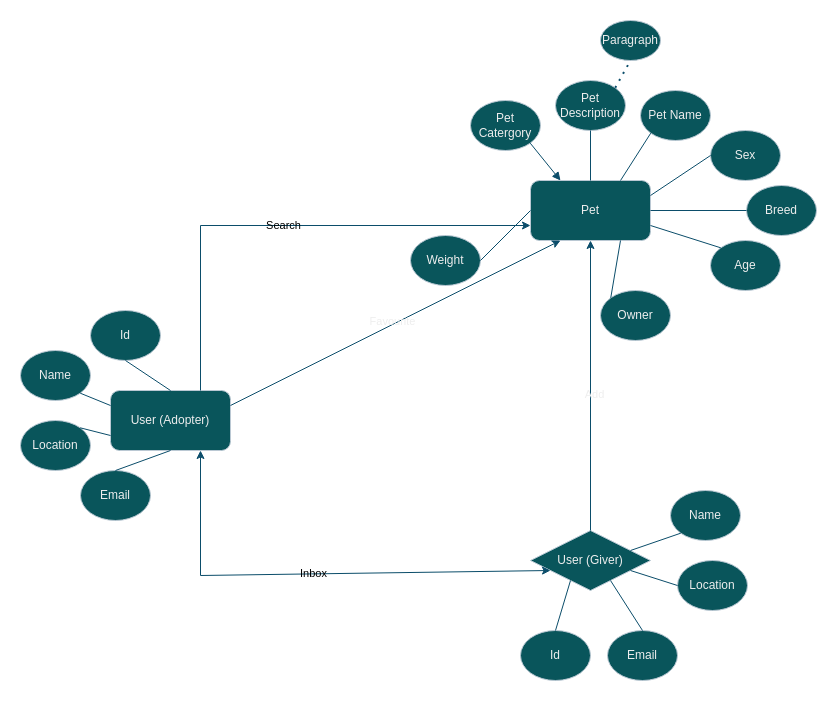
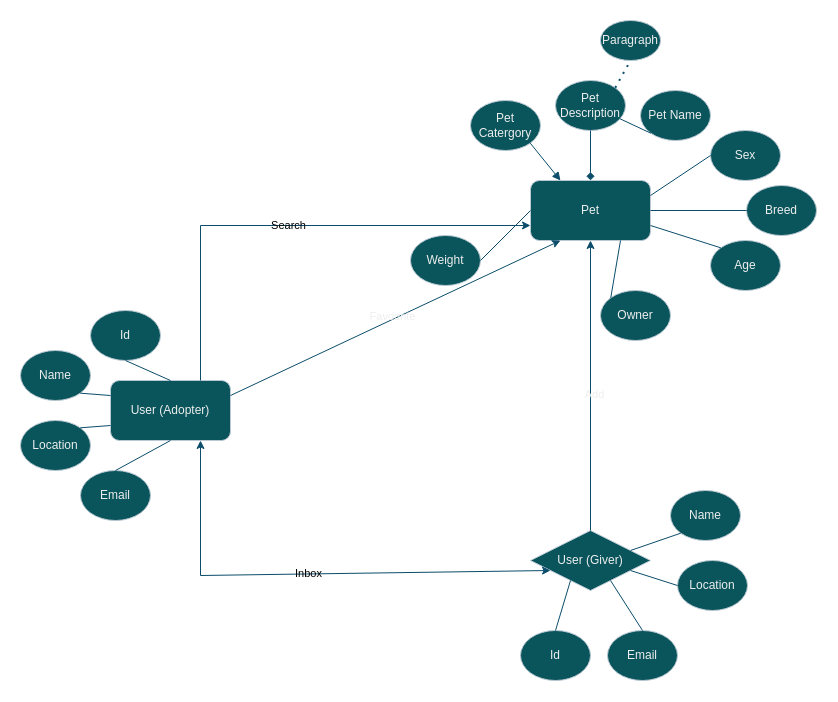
(636, 157) -> (636, 126)
(591, 176) -> (591, 172)
(171, 421) -> (171, 411)
